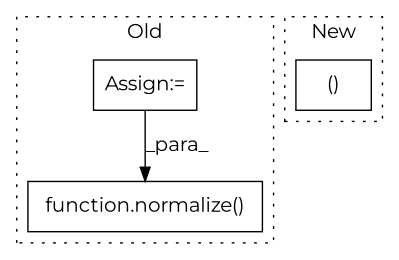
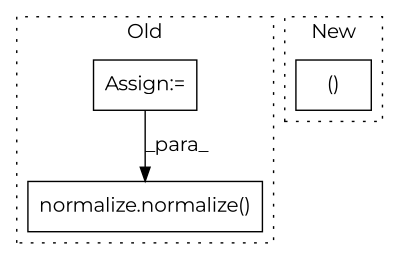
(145, 207) -> (145, 207)
